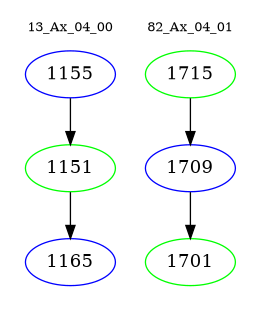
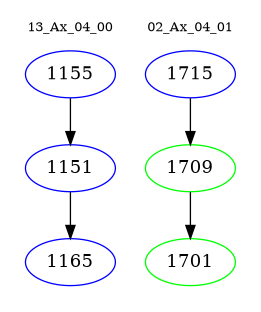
(190, 28) -> (190, 28)
(190, 74) -> (190, 74)
(70, 168) -> (70, 168)
(190, 168) -> (190, 168)
